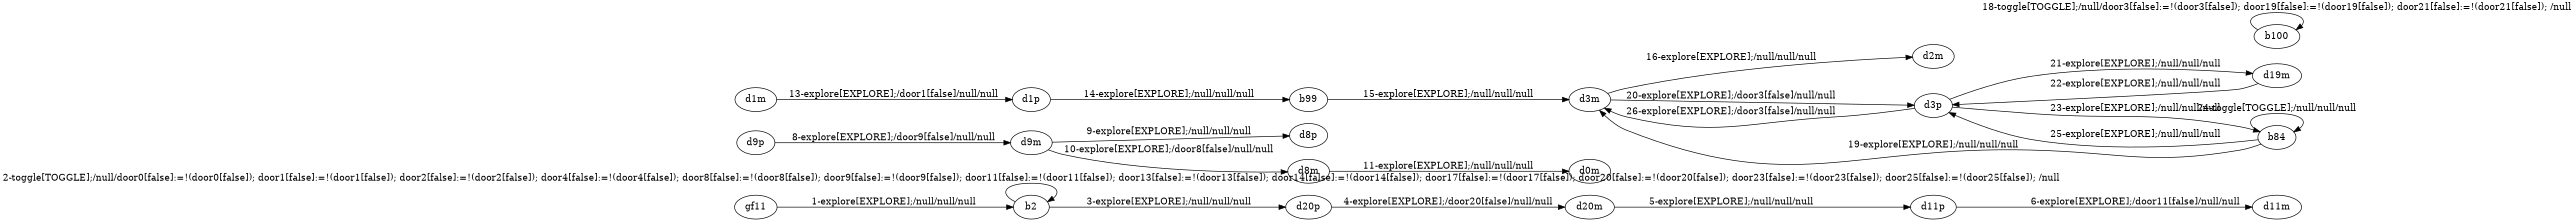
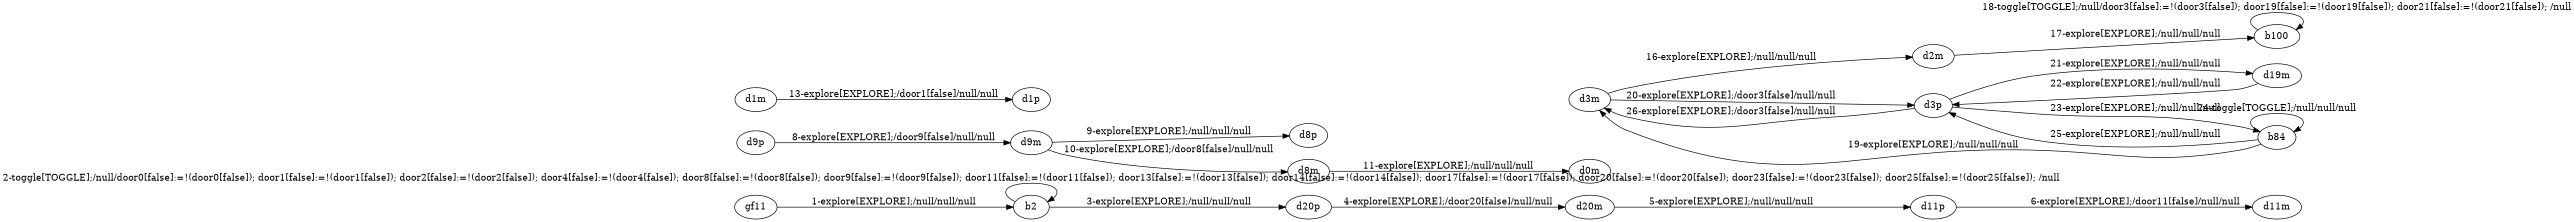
none -> (2101, 47)
(1309, 100) -> none
